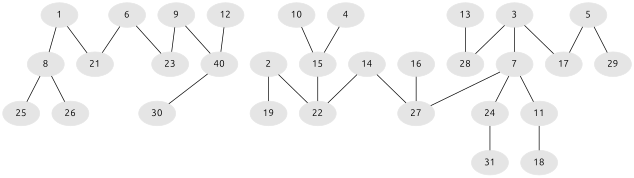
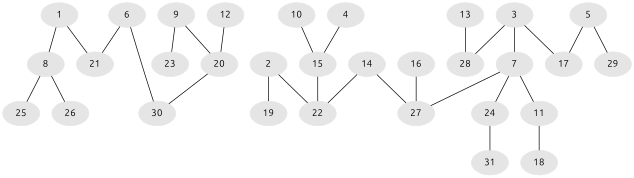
(149, 40) -> (142, 64)
(219, 64) -> (219, 64)
